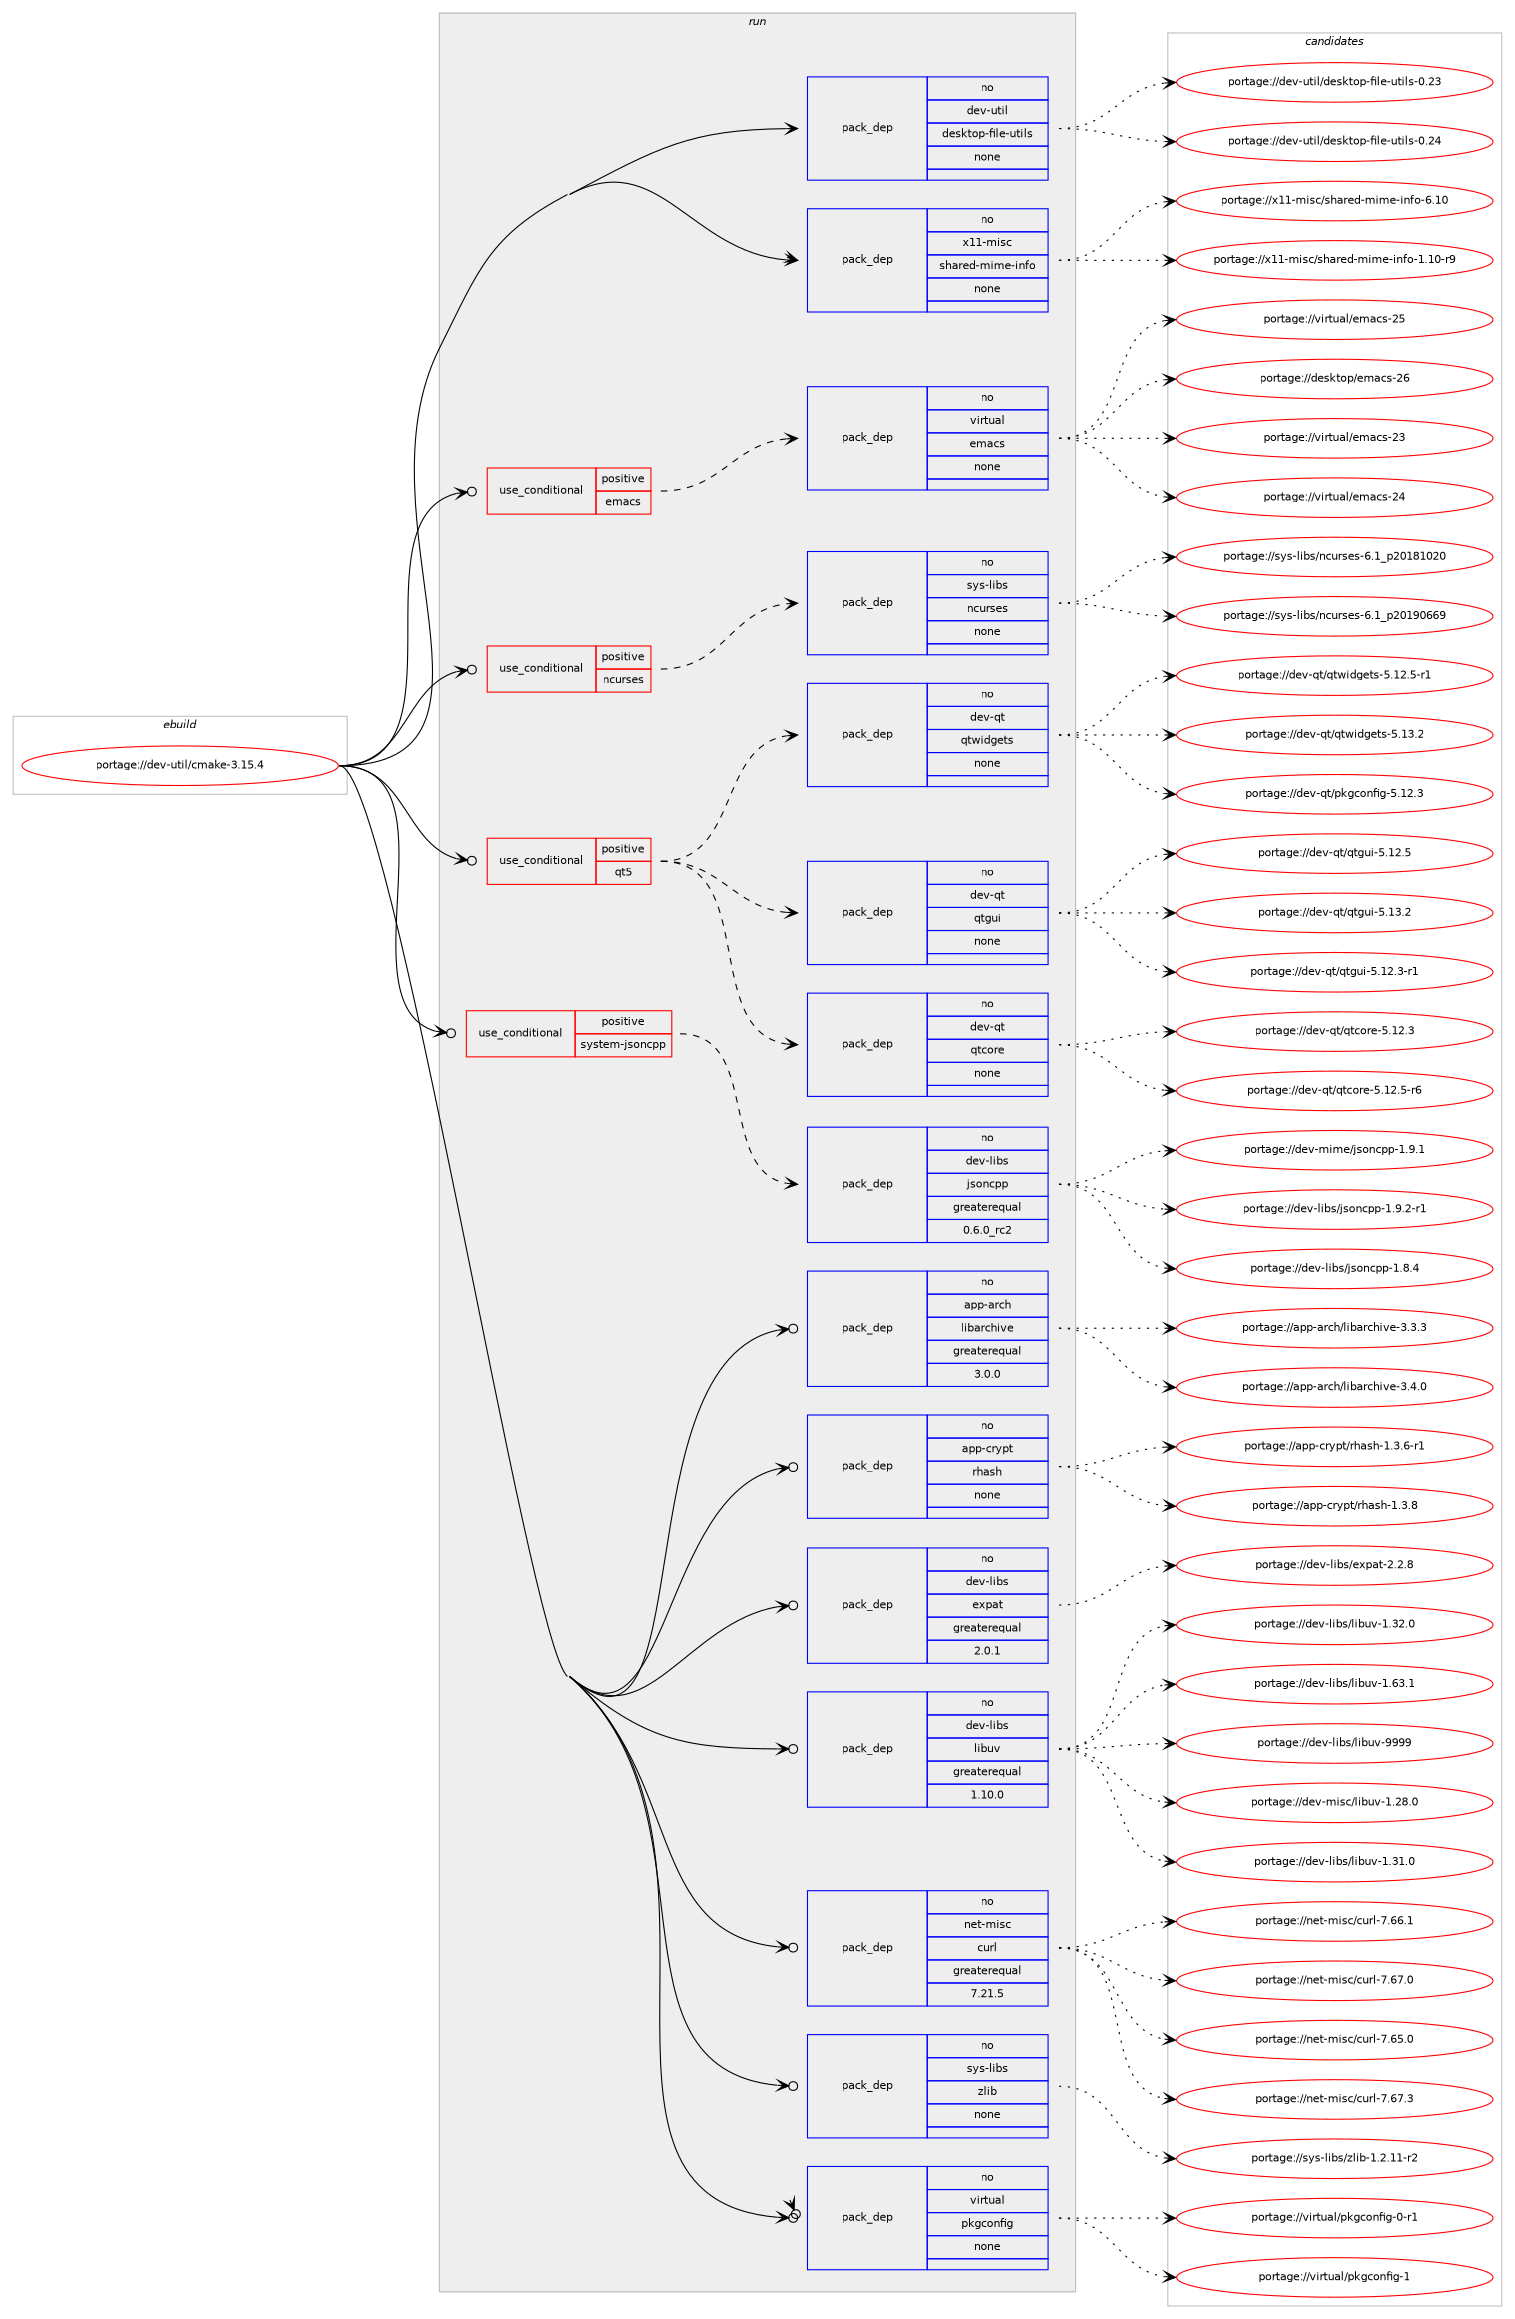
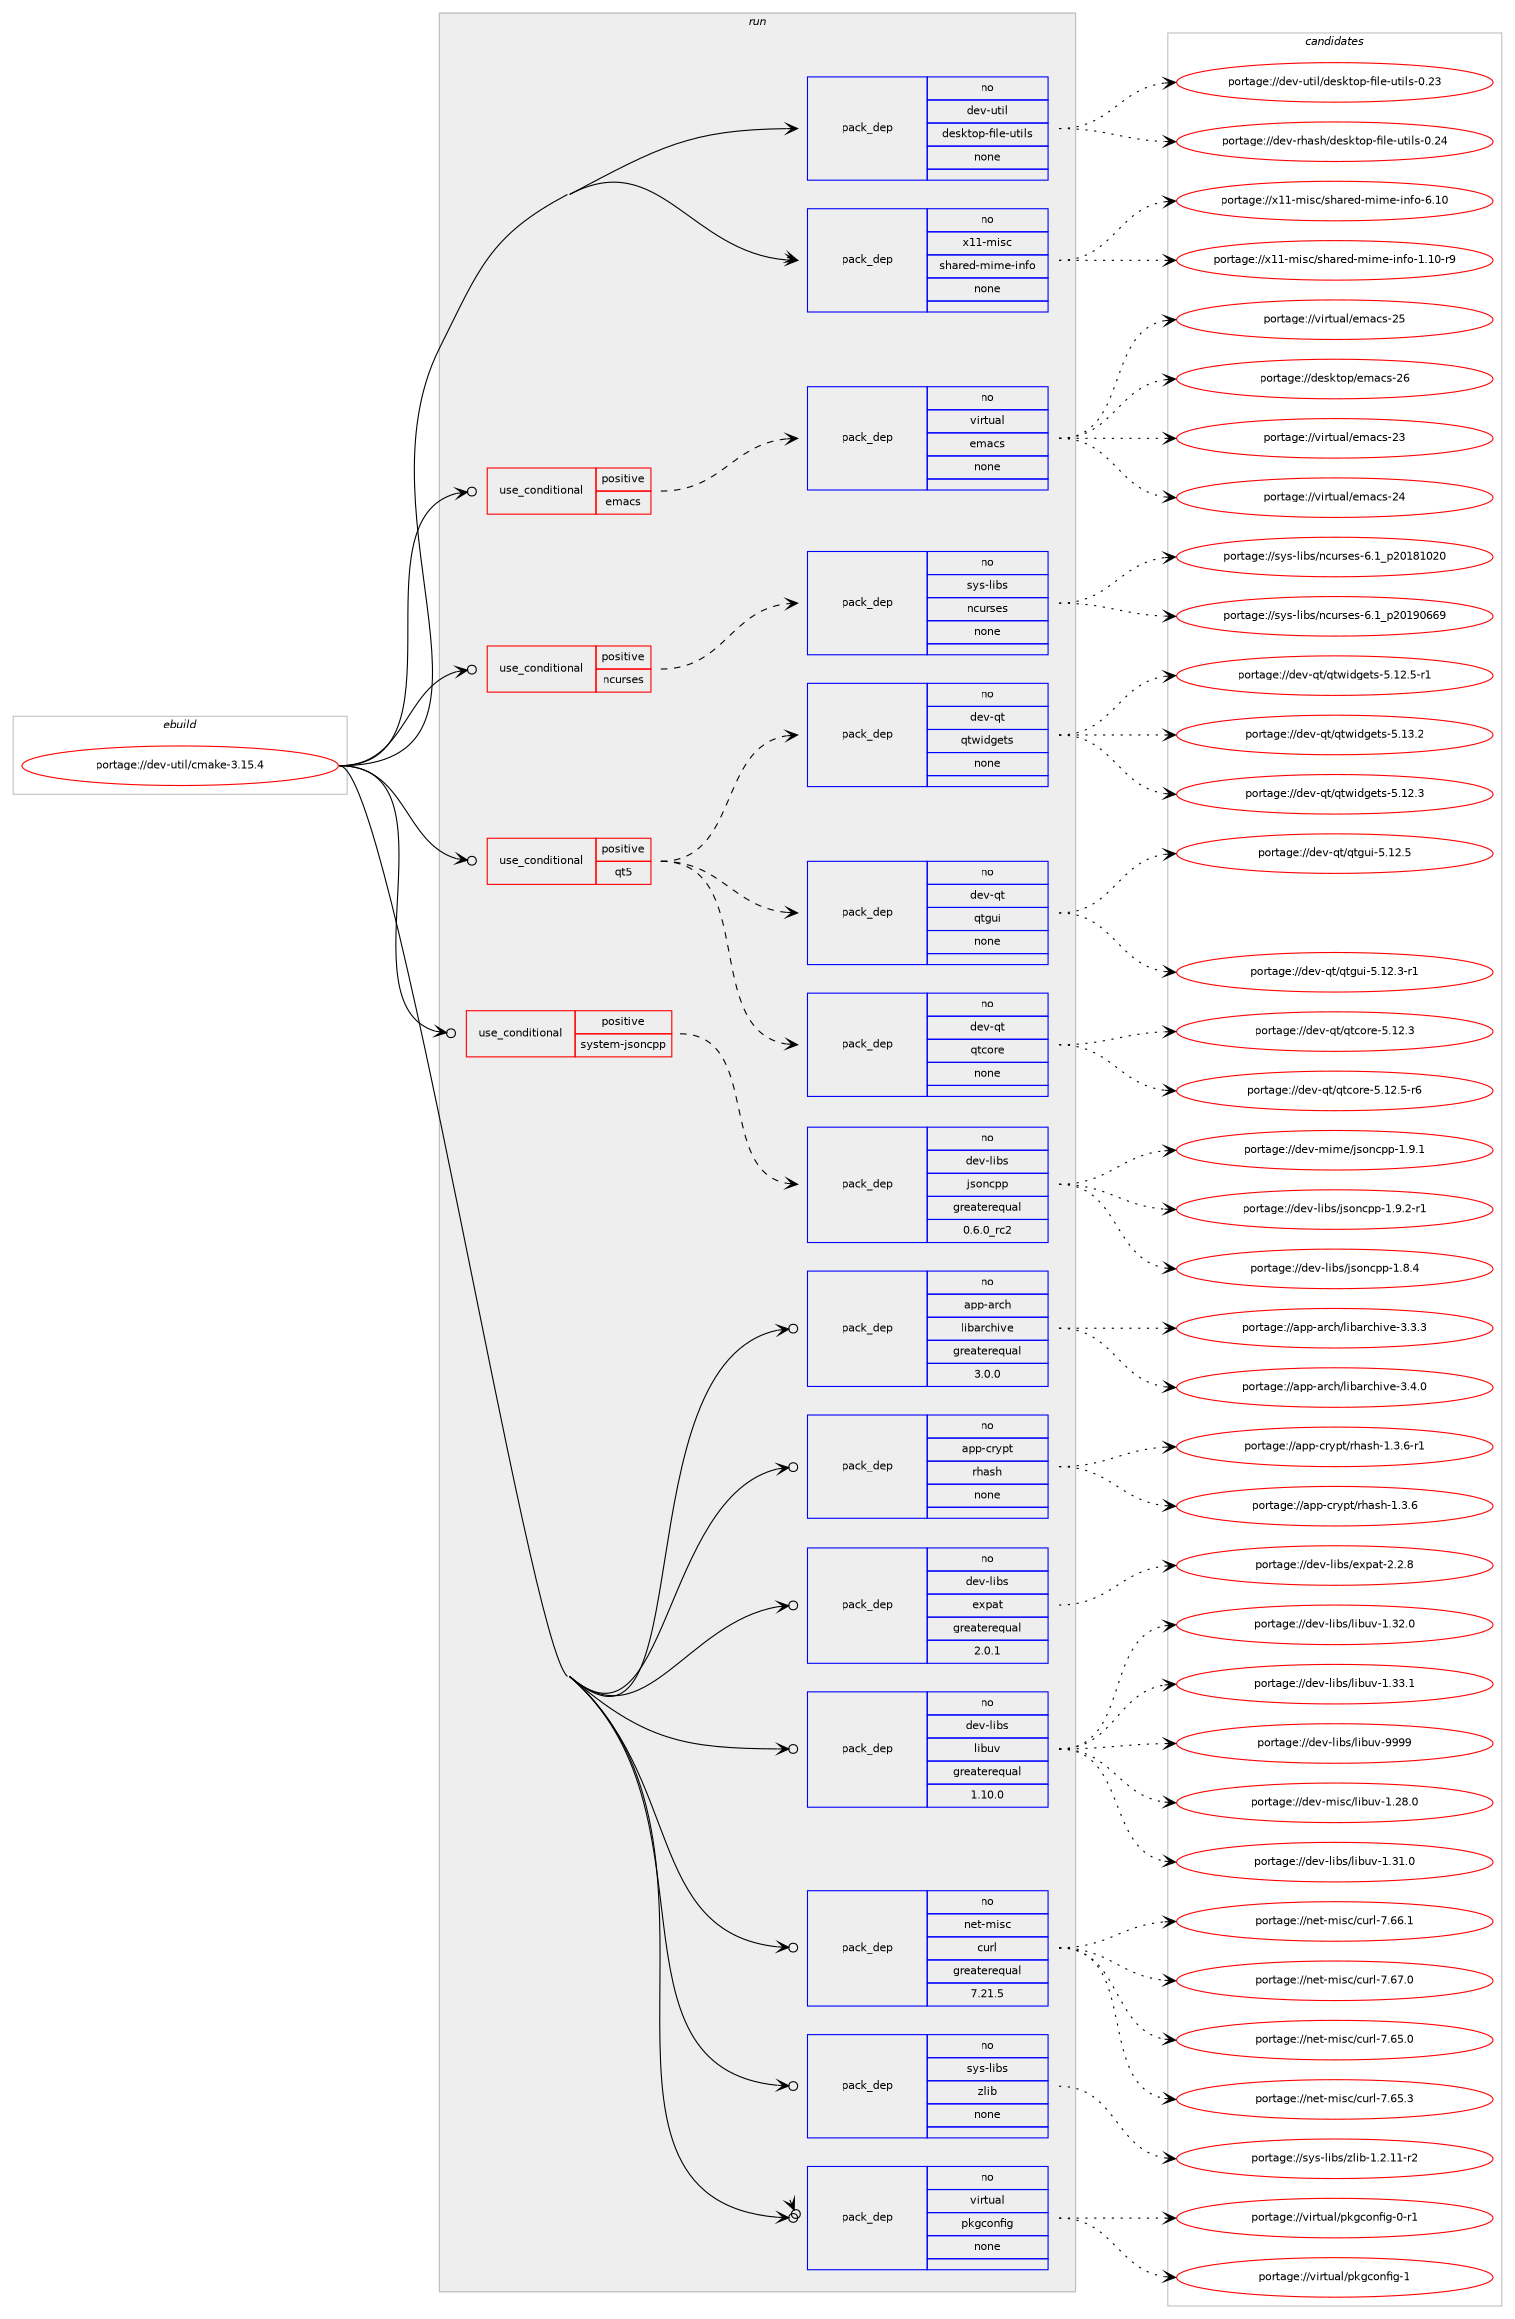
(1335, 142) -> (1335, 142)
(1335, 794) -> (1335, 794)
(1335, 913) -> none
(1335, 1506) -> (1335, 1506)
(1335, 1684) -> (1335, 1684)
(1335, 2099) -> (1335, 2099)
